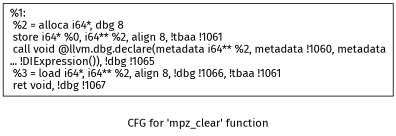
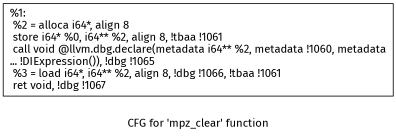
(67, 25) -> (70, 25)
